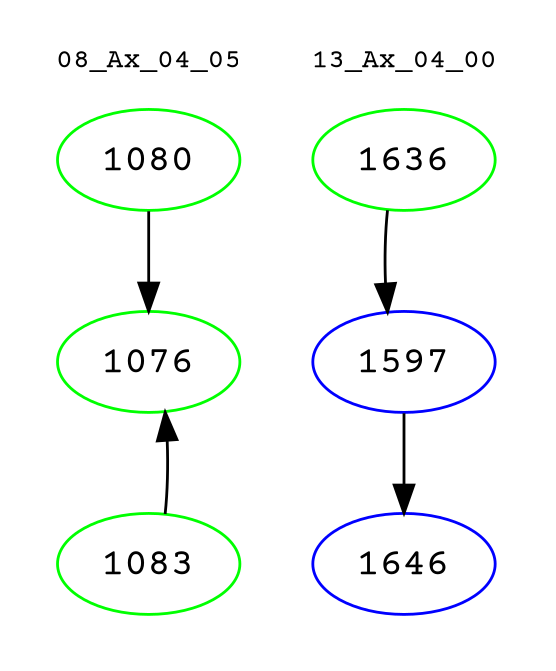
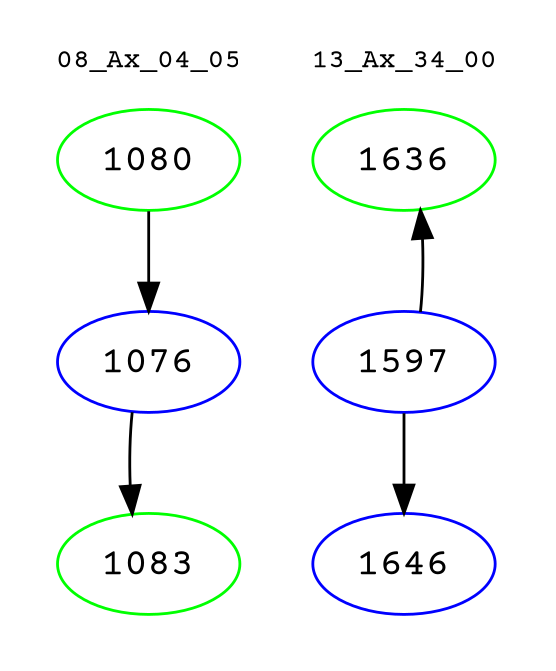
(405, 60) -> (405, 60)
(385, 247) -> (423, 275)
(149, 362) -> (149, 362)
(167, 477) -> (130, 449)
